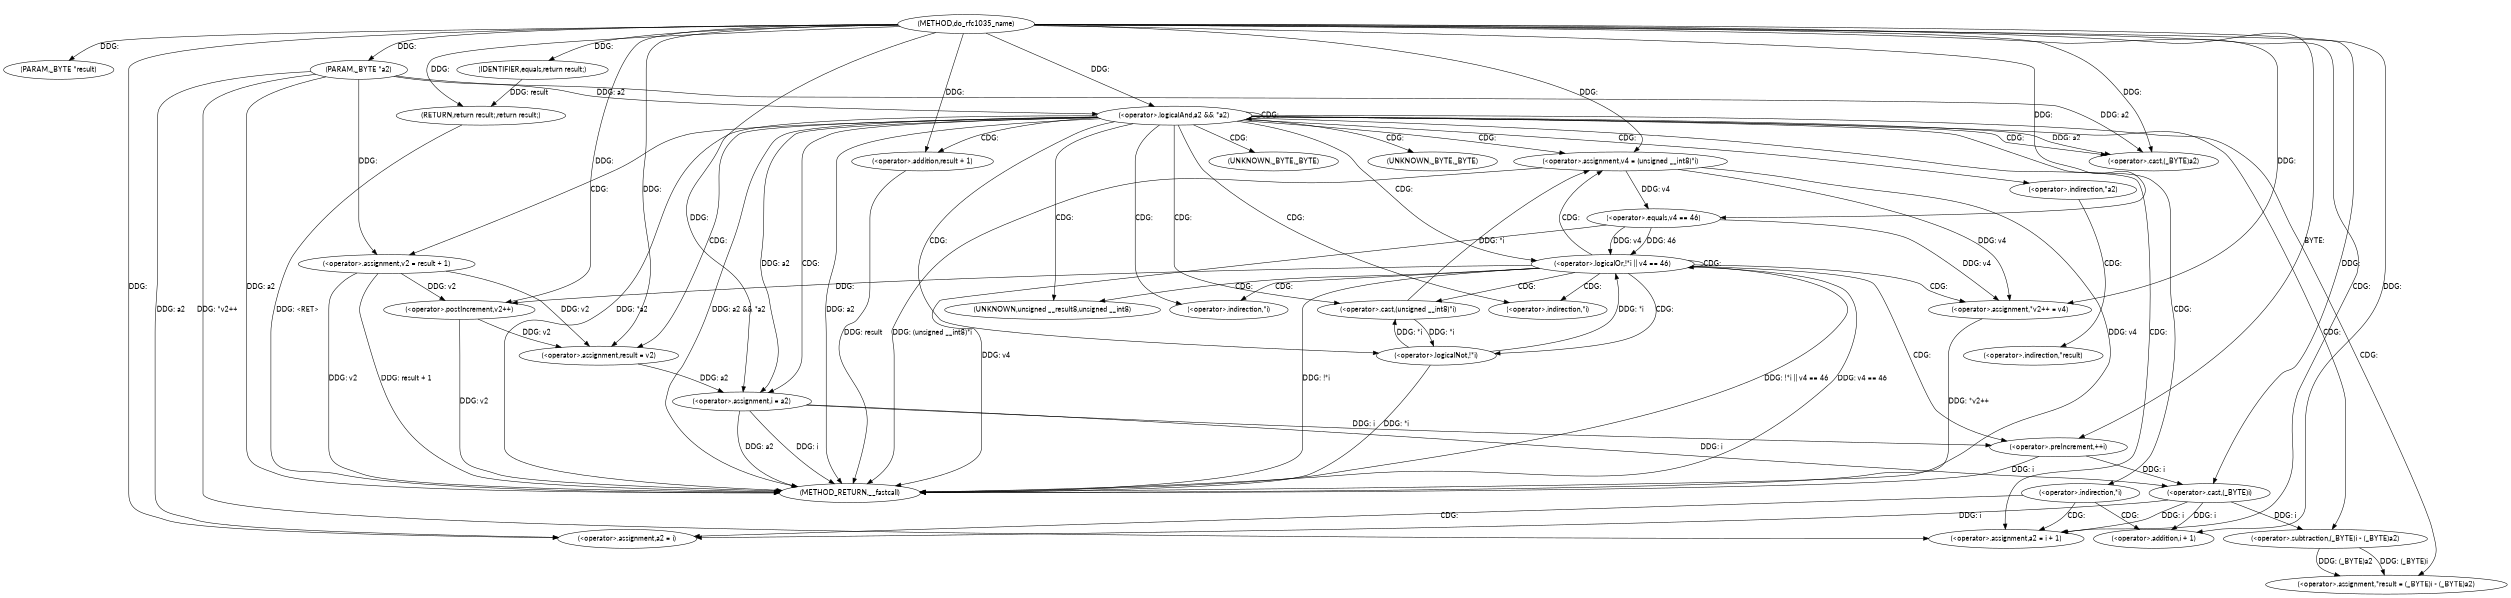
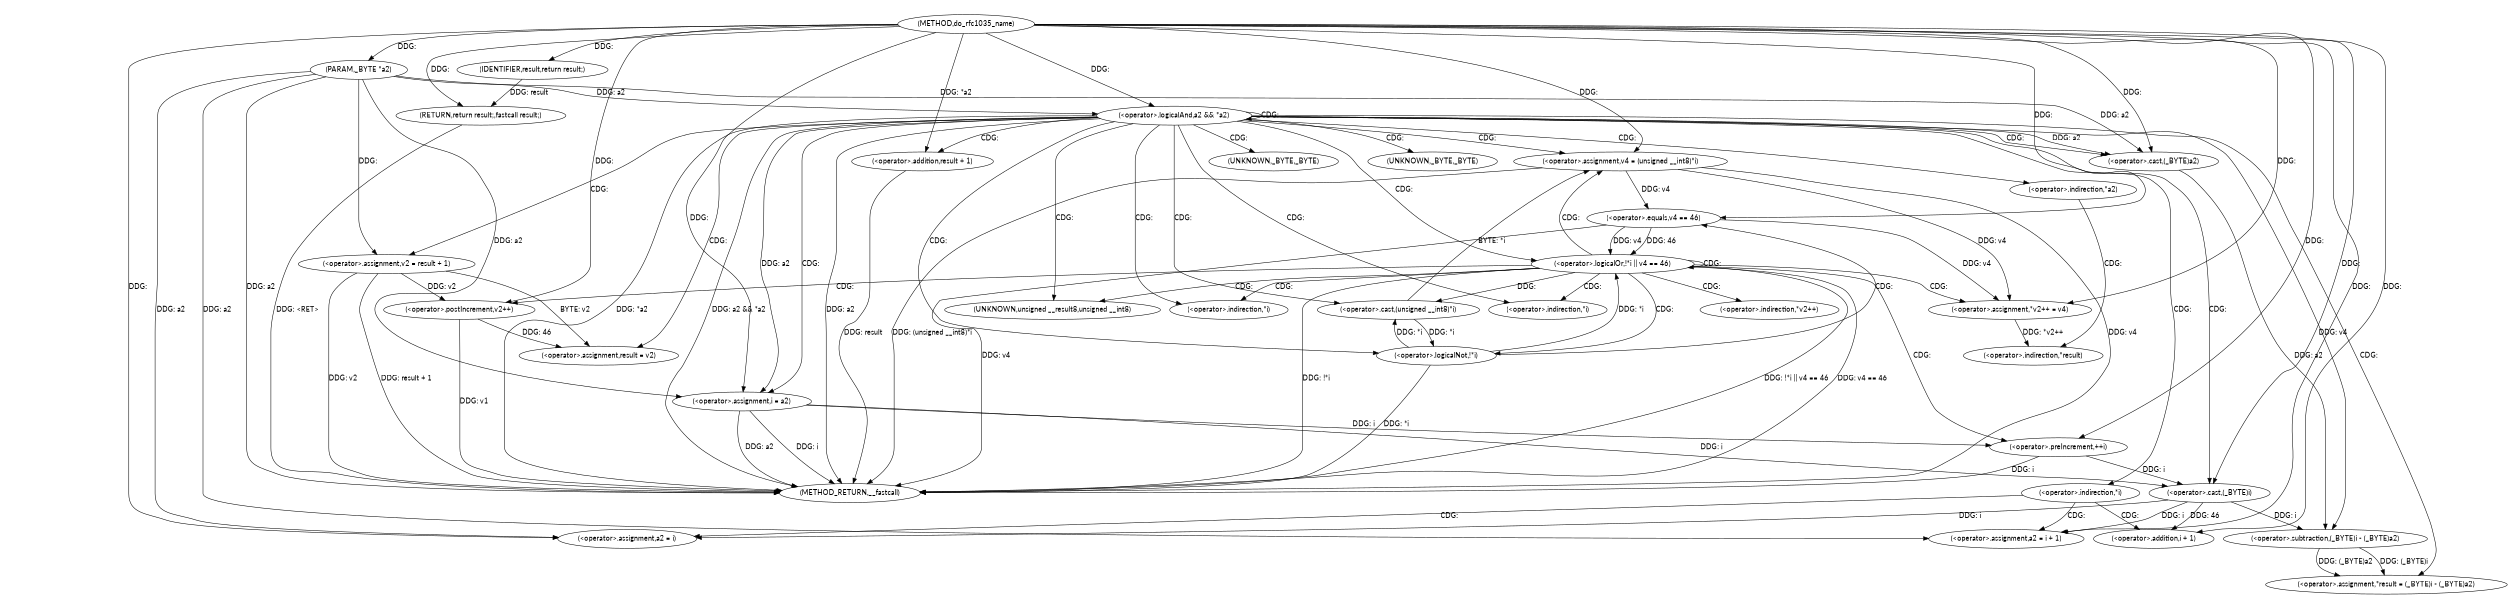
(59, 70) -> none
(532, 70) -> (532, 70)
(646, 76) -> none
(956, 93) -> (956, 93)
(481, 116) -> (481, 116)
(1915, 160) -> (1991, 141)
(1492, 241) -> (1492, 241)
(2316, 241) -> (2316, 241)
(846, 287) -> (846, 287)
(1528, 287) -> (1528, 287)
(2363, 287) -> (2363, 287)
(217, 310) -> (217, 310)
(575, 310) -> (575, 310)
none -> (1770, 310)
(537, 333) -> (537, 333)
(2333, 333) -> (2333, 333)
none -> (1787, 334)
none -> (2275, 341)
(681, 376) -> (397, 294)
(474, 401) -> (474, 401)
(1517, 488) -> (2020, 330)
(2205, 516) -> (2205, 516)
